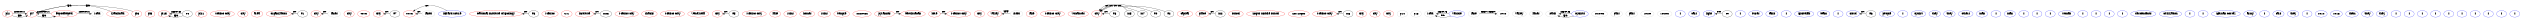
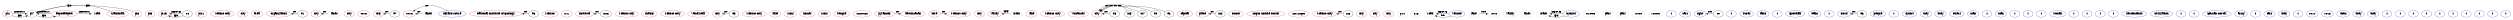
(1488, 12) -> (1484, 12)
